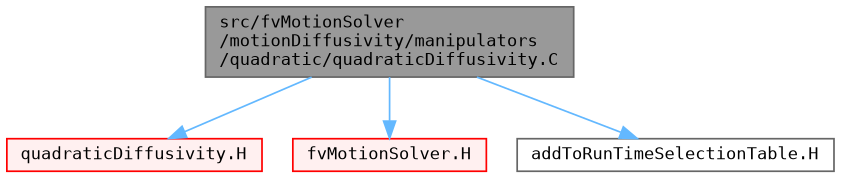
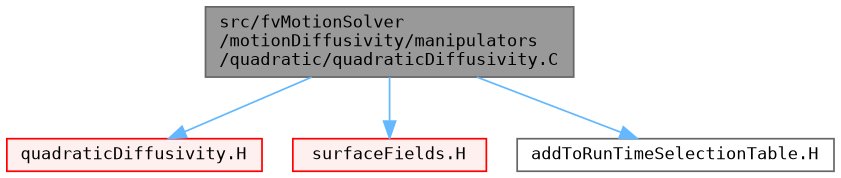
(390, 155) -> (390, 155)
